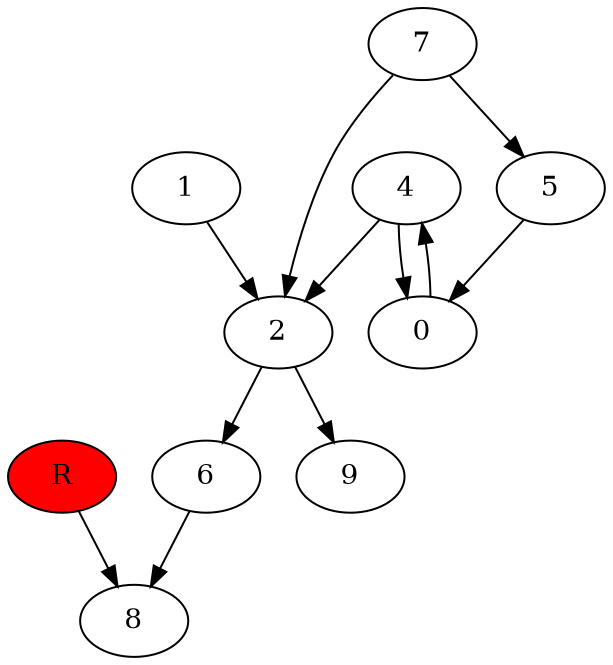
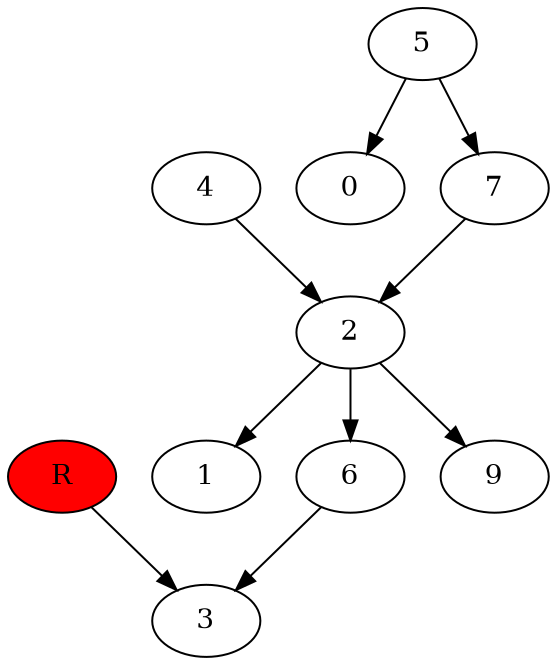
(480, 109) -> (454, 107)
(400, 251) -> none
(227, 252) -> (286, 397)
(429, 270) -> none
(134, 621) -> (206, 621)
